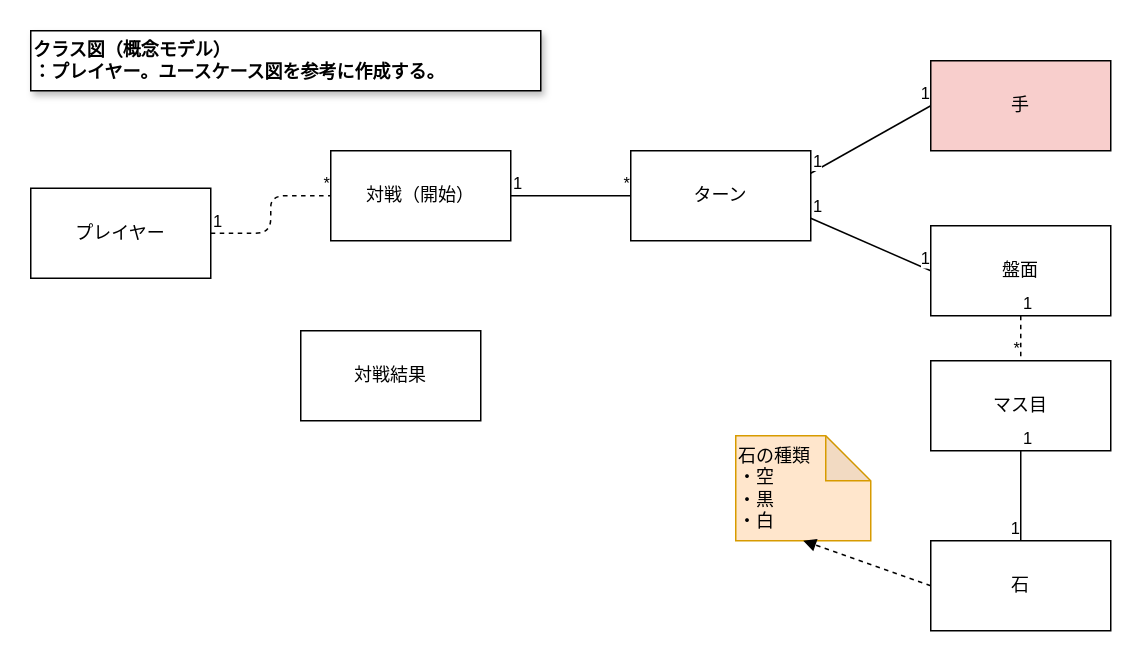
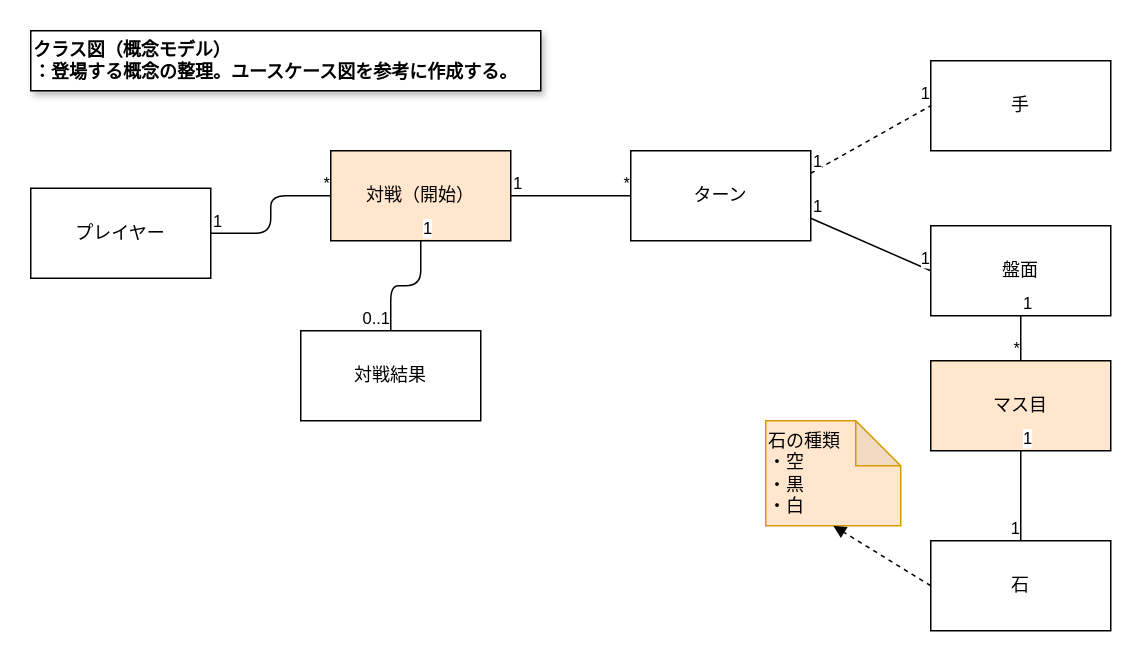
(241, 61) -> (277, 61)
(1021, 106) -> (1021, 106)
(871, 139) -> (871, 139)
(421, 196) -> (421, 196)
(271, 215) -> (271, 215)
none -> (406, 286)
(1021, 339) -> (1021, 339)
(1021, 406) -> (1021, 406)
(803, 488) -> (833, 473)
